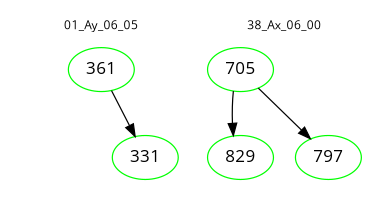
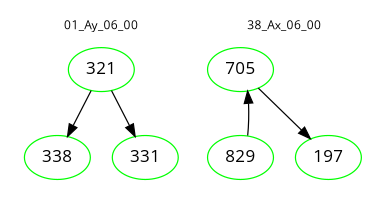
(101, 26) -> (101, 26)
(101, 70) -> (101, 70)
(232, 107) -> (249, 120)
none -> (57, 157)
(328, 157) -> (328, 157)
